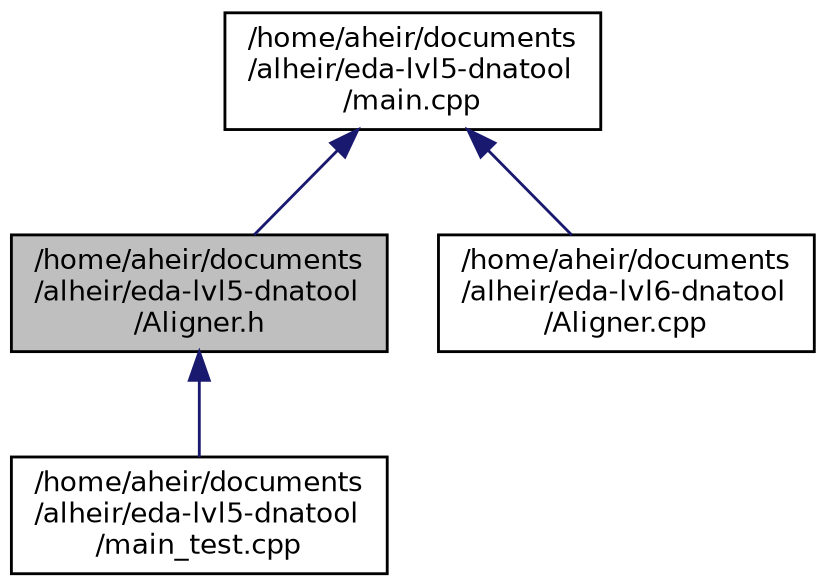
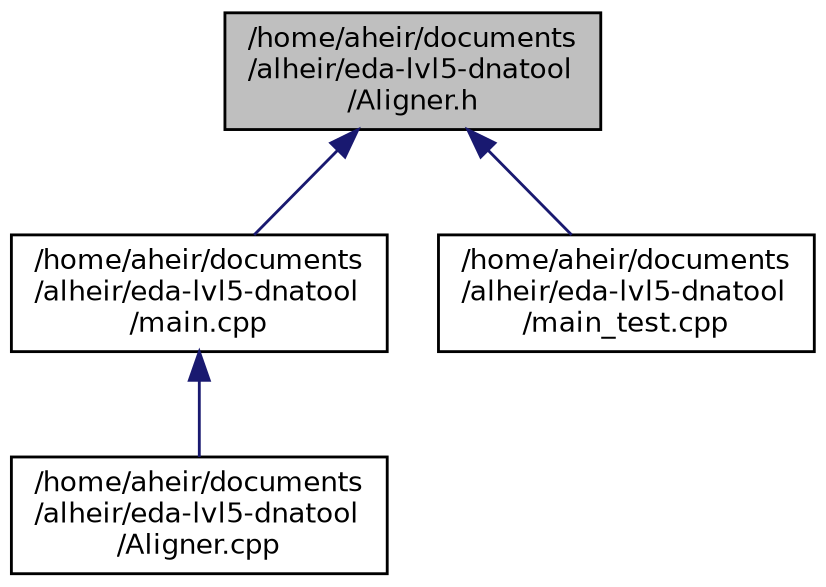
(296, 193) -> (296, 193)
(626, 293) -> (199, 515)
